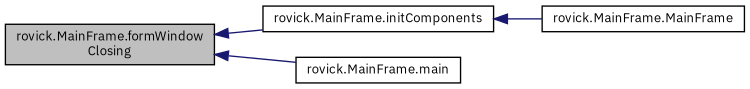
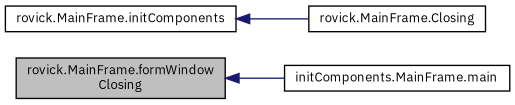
(643, 19) -> (397, 19)
(246, 32) -> none
(378, 70) -> (397, 78)
